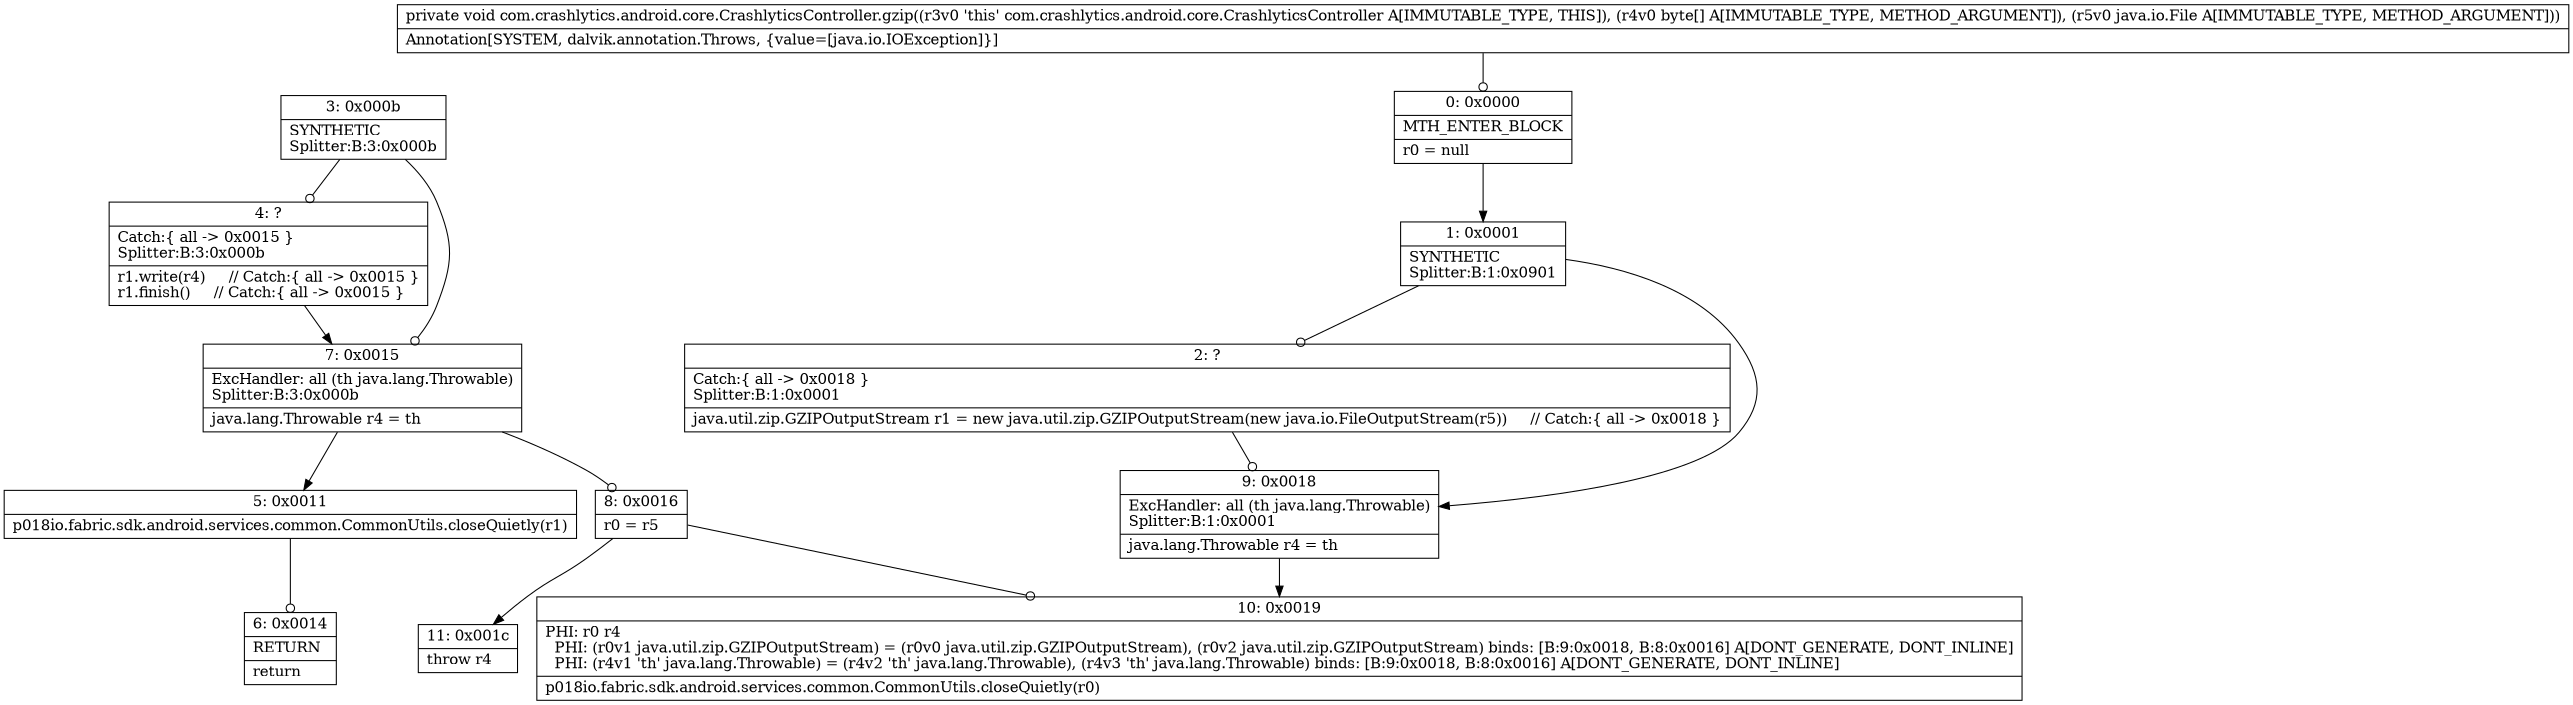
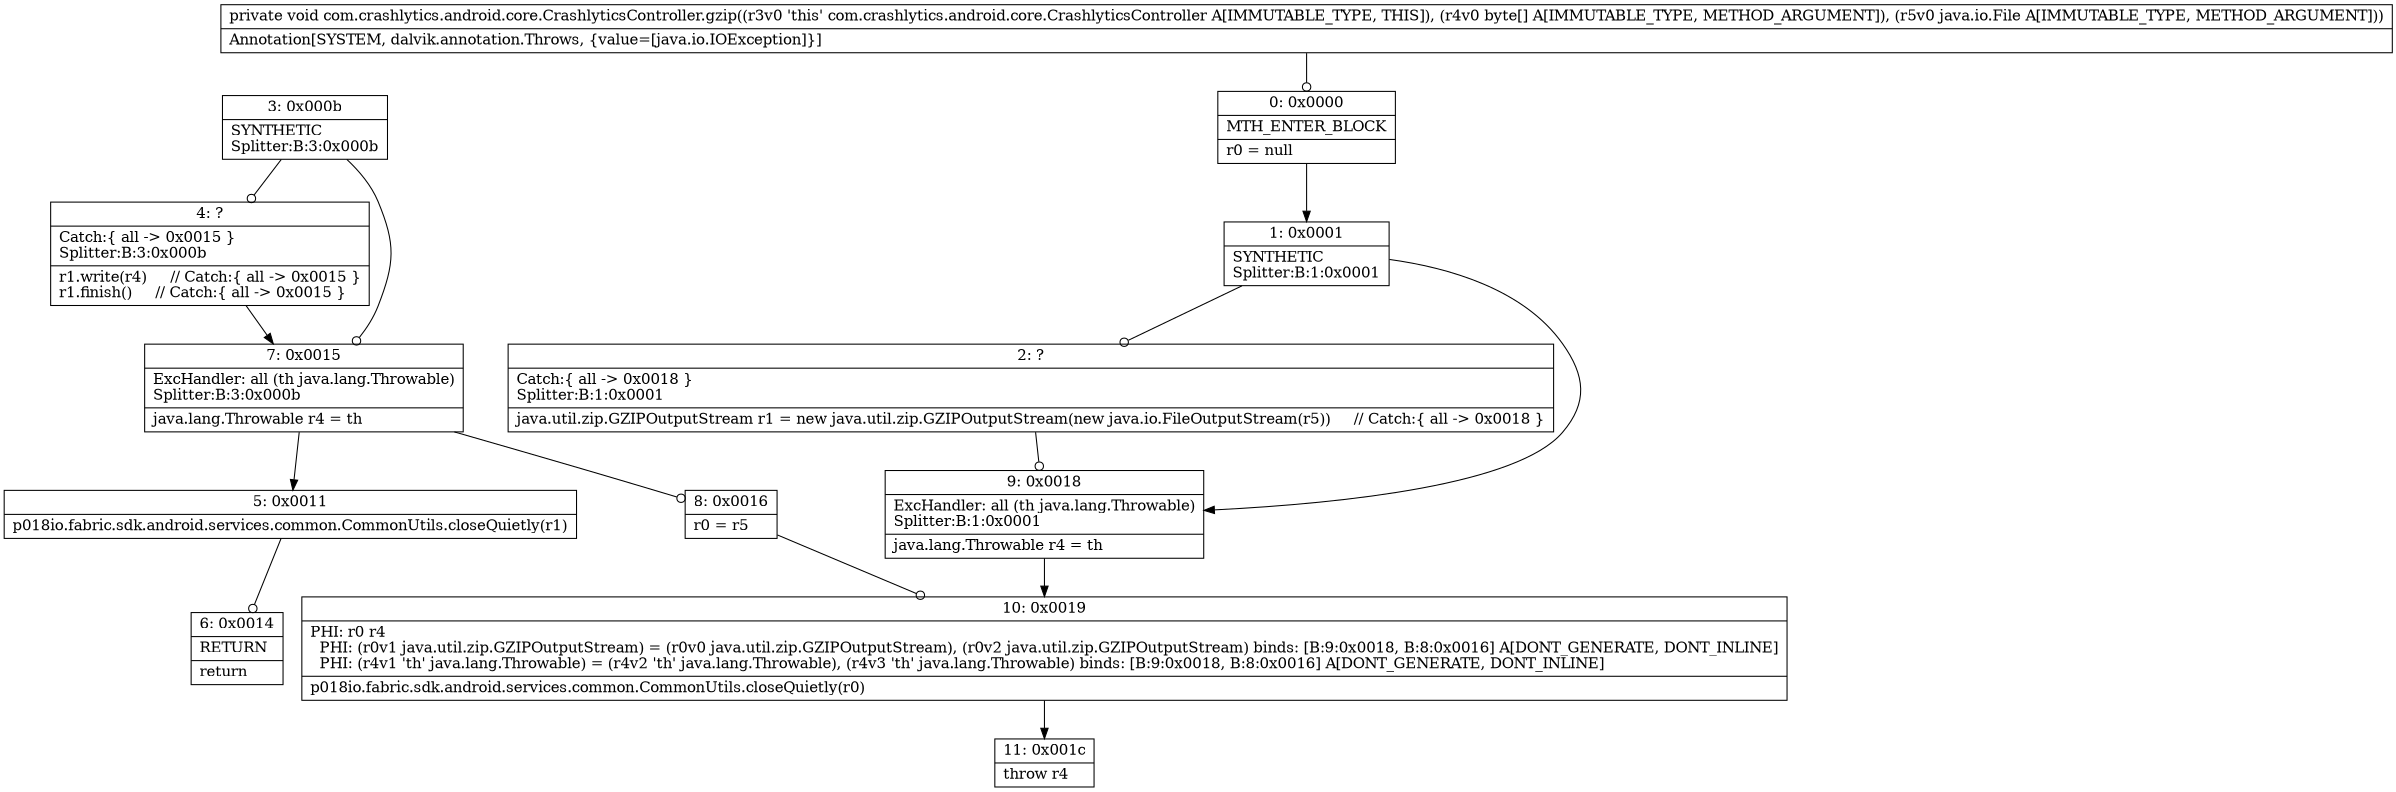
(1483, 273) -> (1307, 273)
(557, 577) -> (1044, 714)
